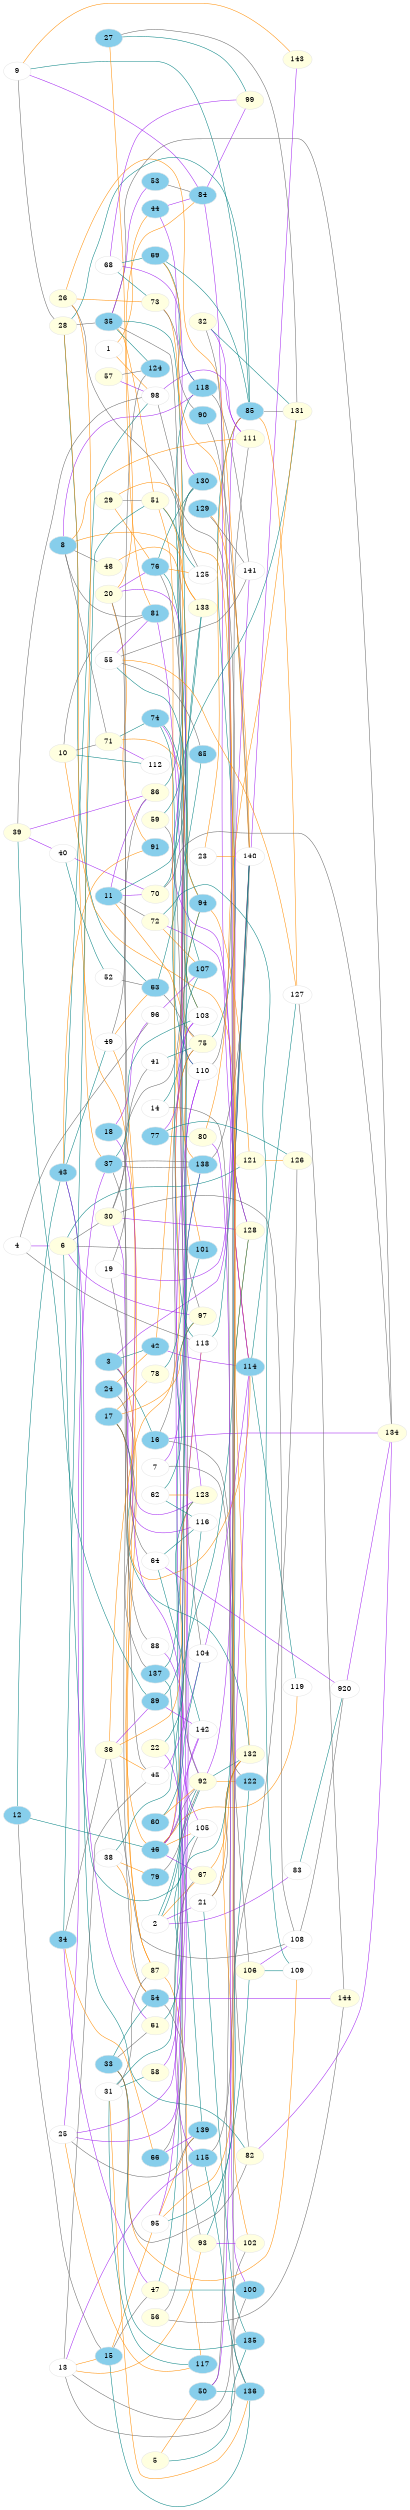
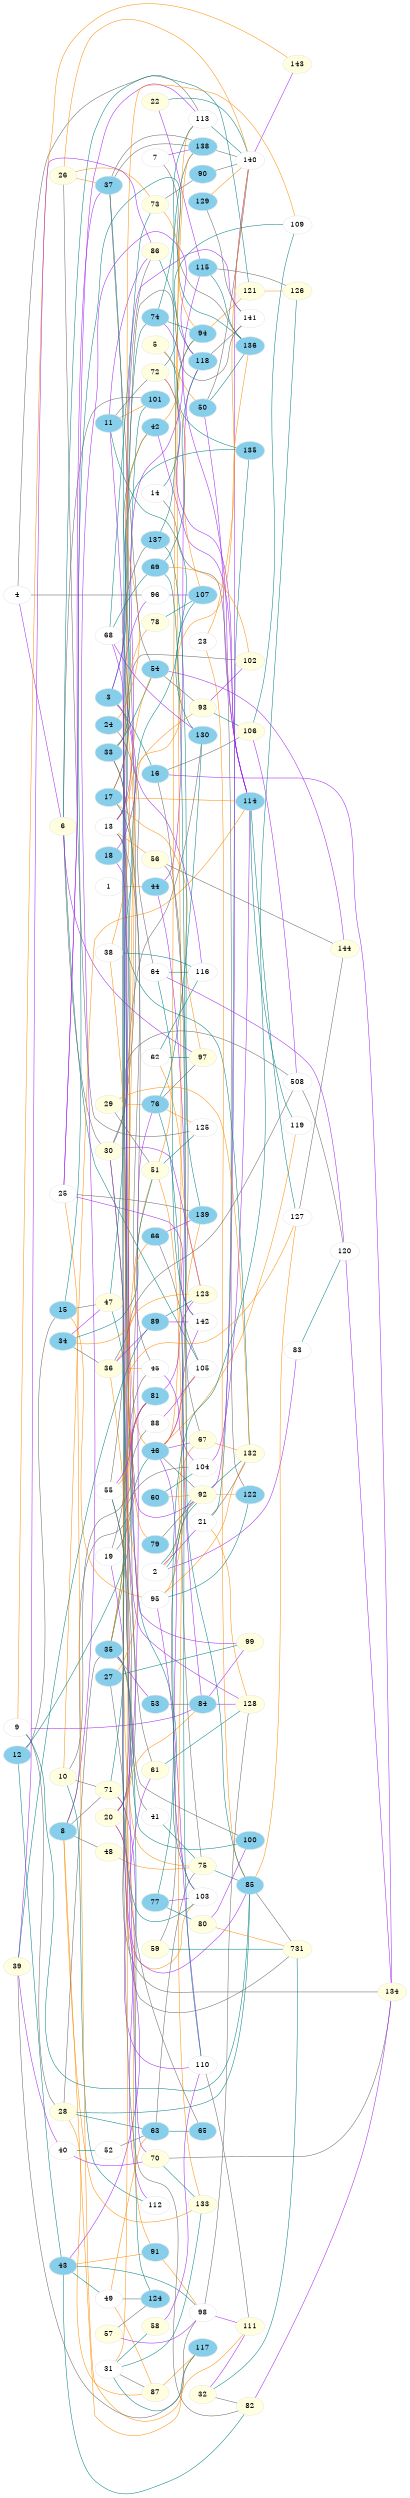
(136, 378) -> (184, 2287)
(297, 411) -> (297, 1949)
(345, 1689) -> (345, 1251)
(297, 1940) -> (297, 1082)
(86, 2362) -> (132, 843)
